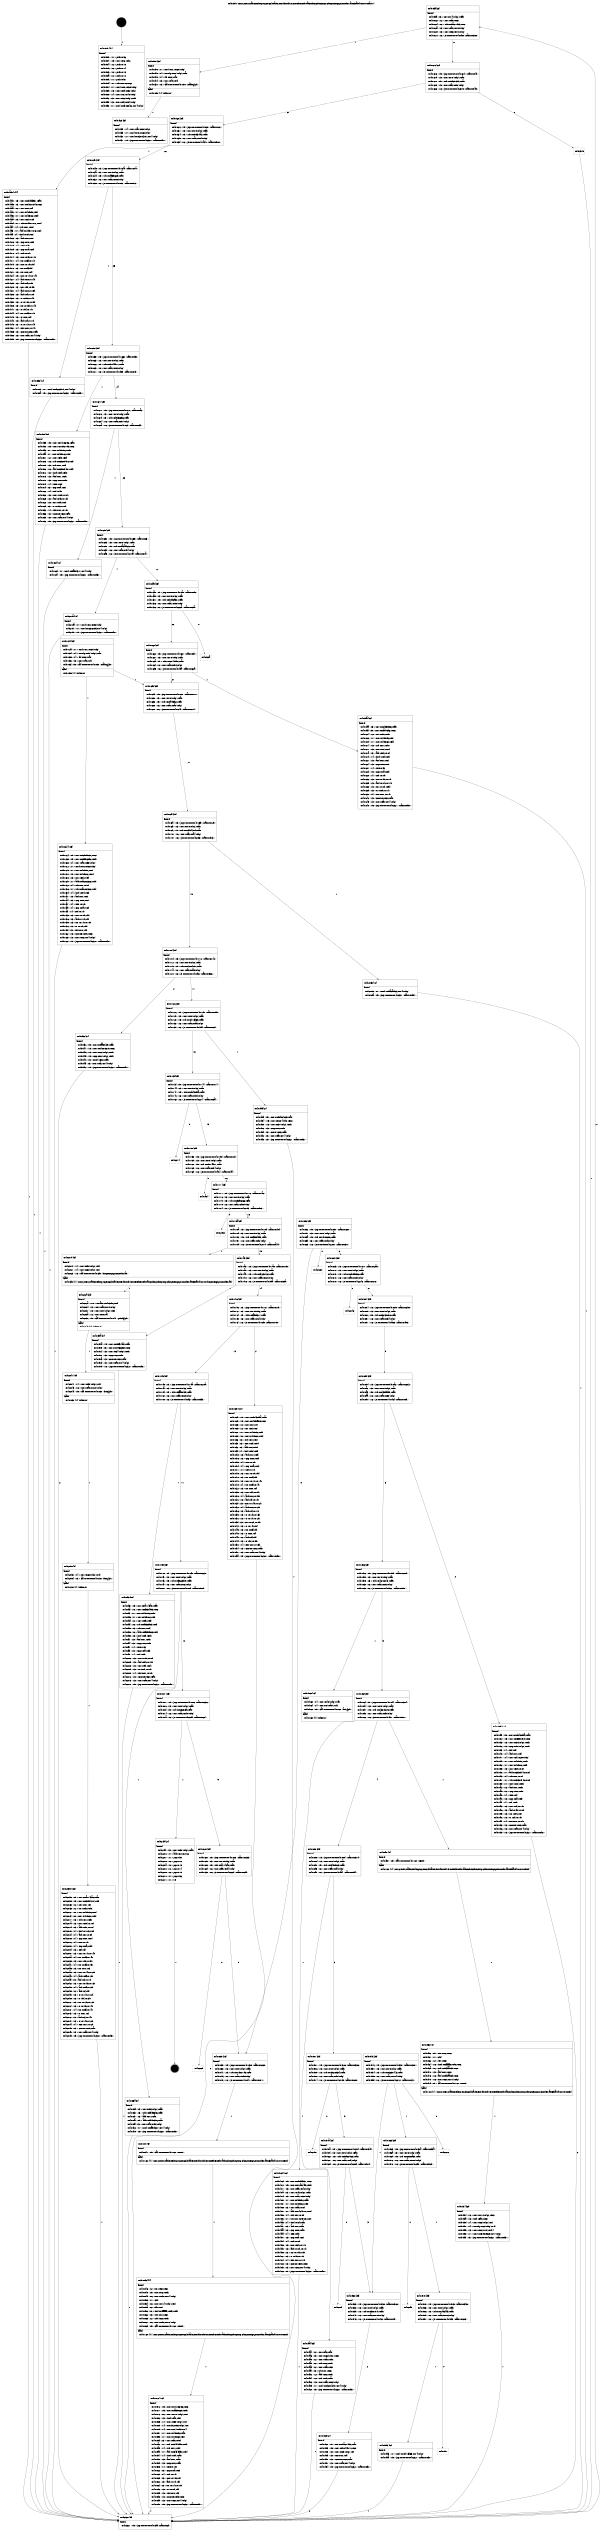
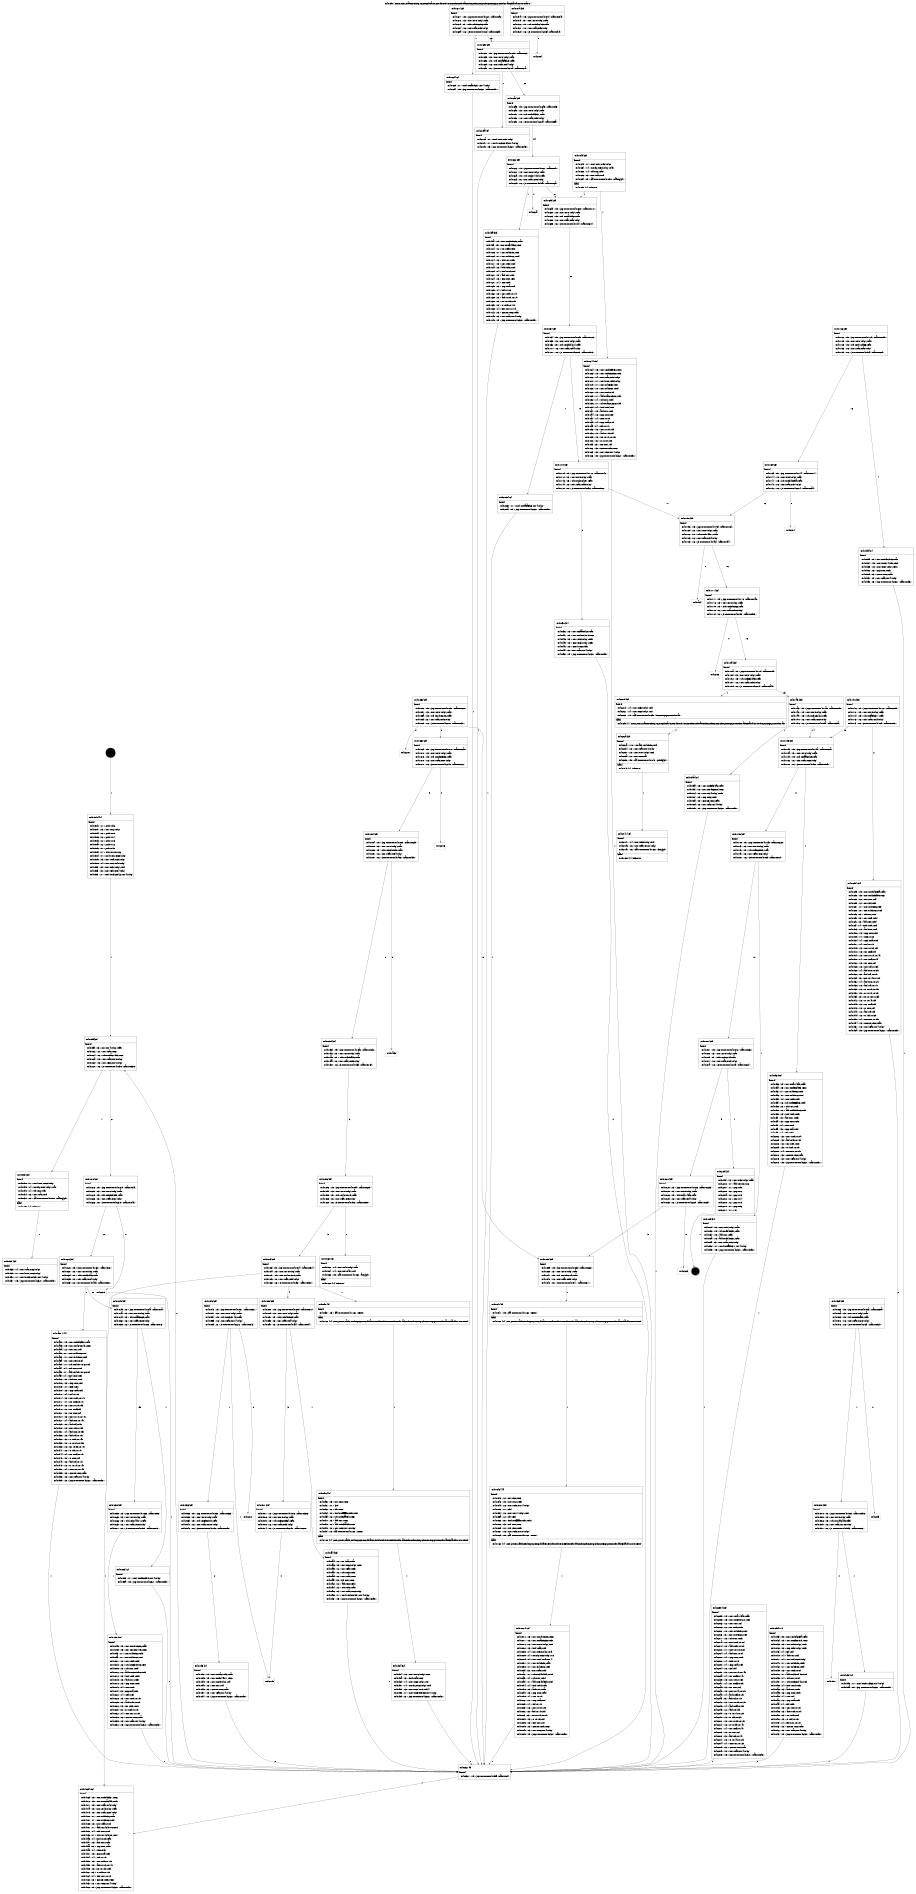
(115, 386) -> none
(195, 631) -> (533, 197)
none -> (111, 957)
(191, 988) -> (643, 503)
none -> (391, 1053)
(259, 1290) -> (811, 732)
(444, 1563) -> none
(88, 1577) -> none
(340, 2110) -> none
(400, 2110) -> (236, 1504)
(359, 2229) -> none
(296, 2455) -> (296, 1805)
